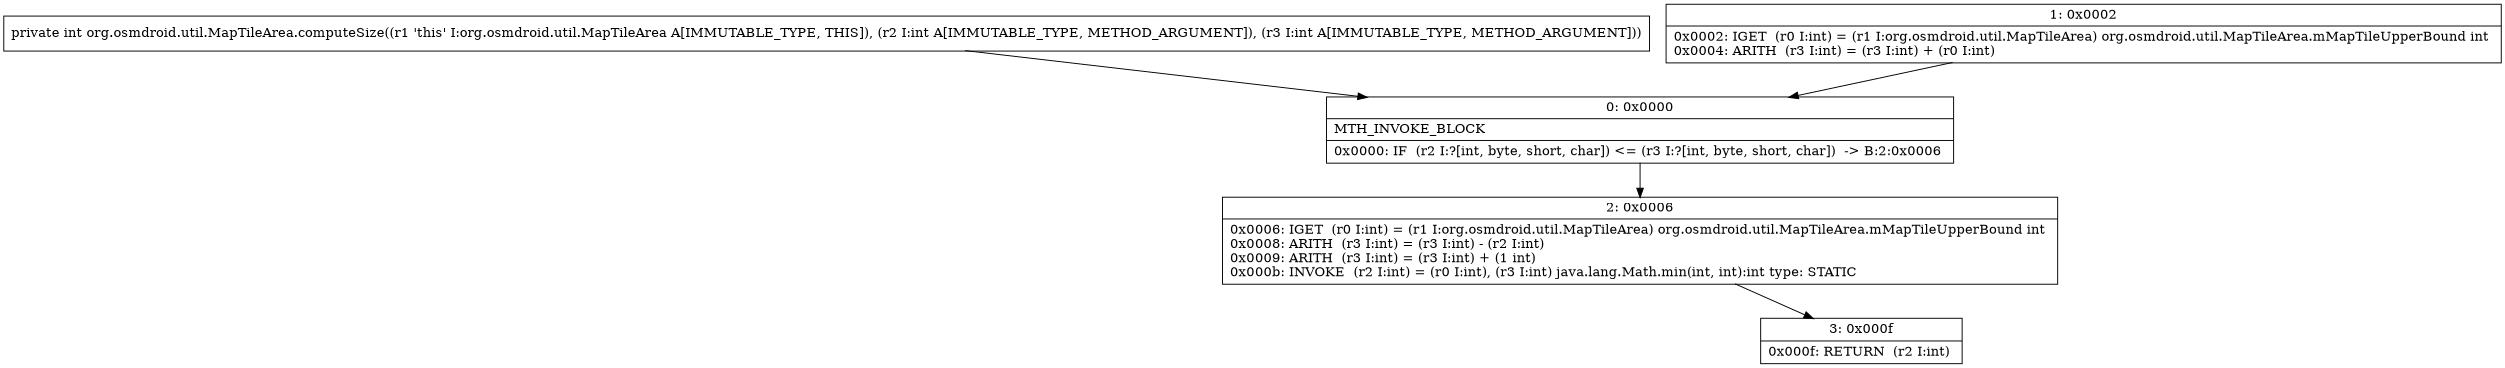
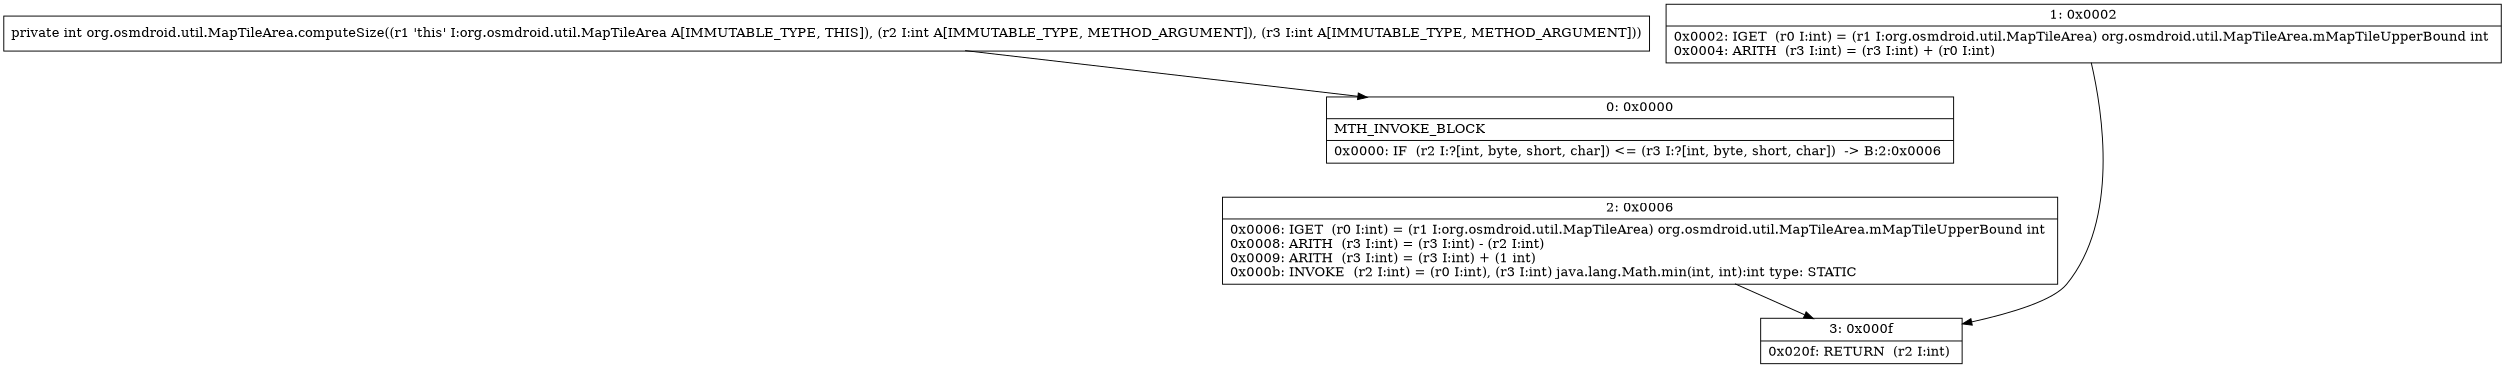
(1875, 79) -> (2095, 228)
(1640, 175) -> none
(1861, 352) -> (1861, 352)
